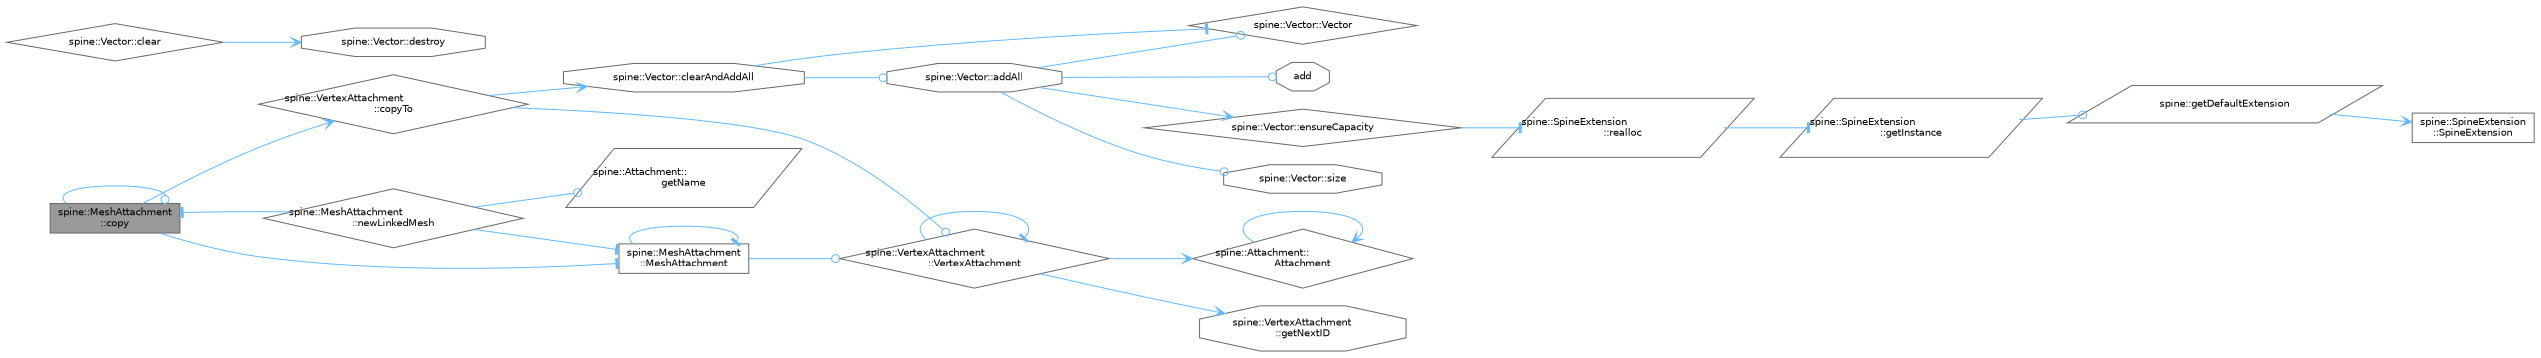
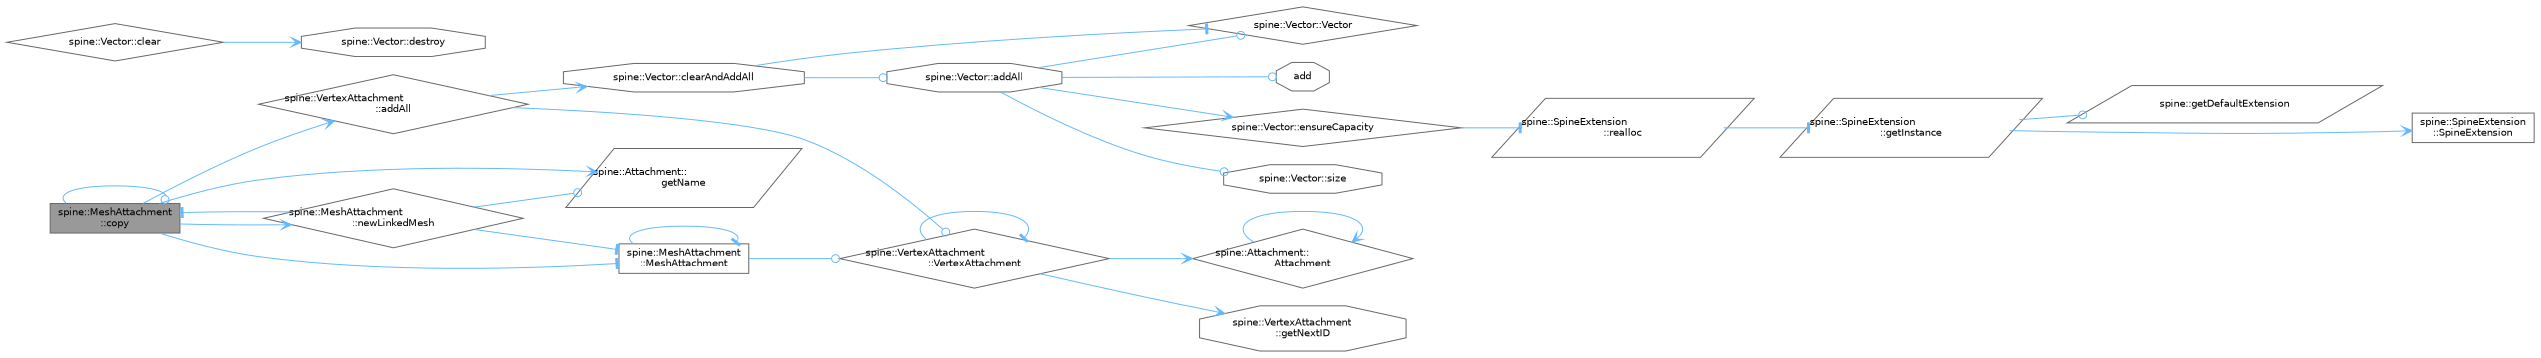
(393, 104) -> (393, 104)
(2366, 118) -> (2206, 133)
none -> (372, 170)
none -> (231, 225)
